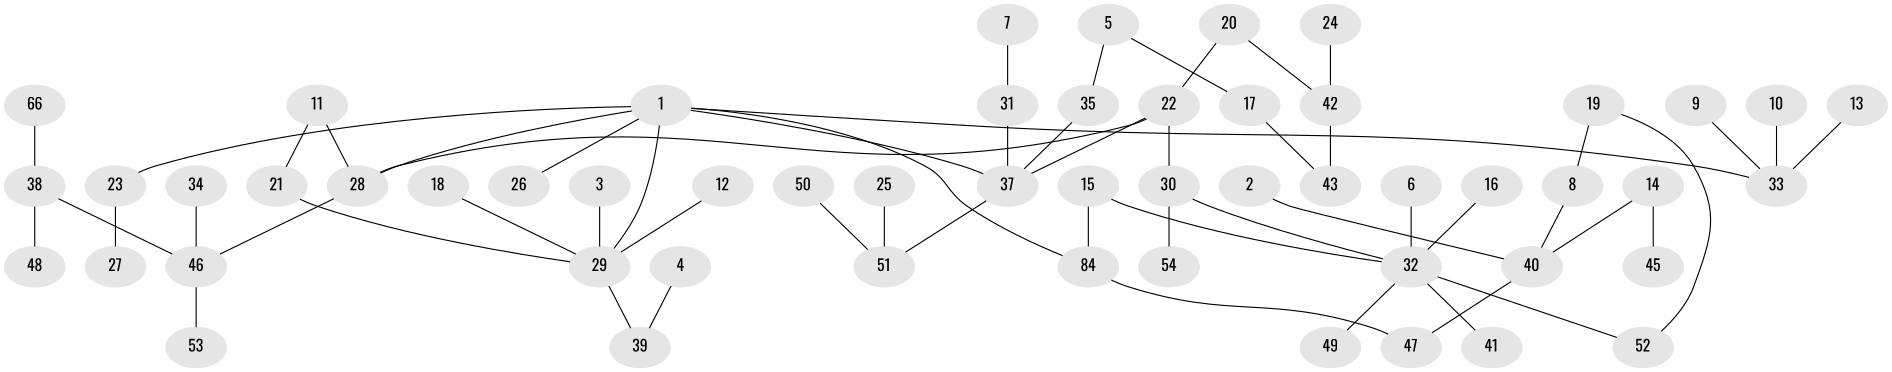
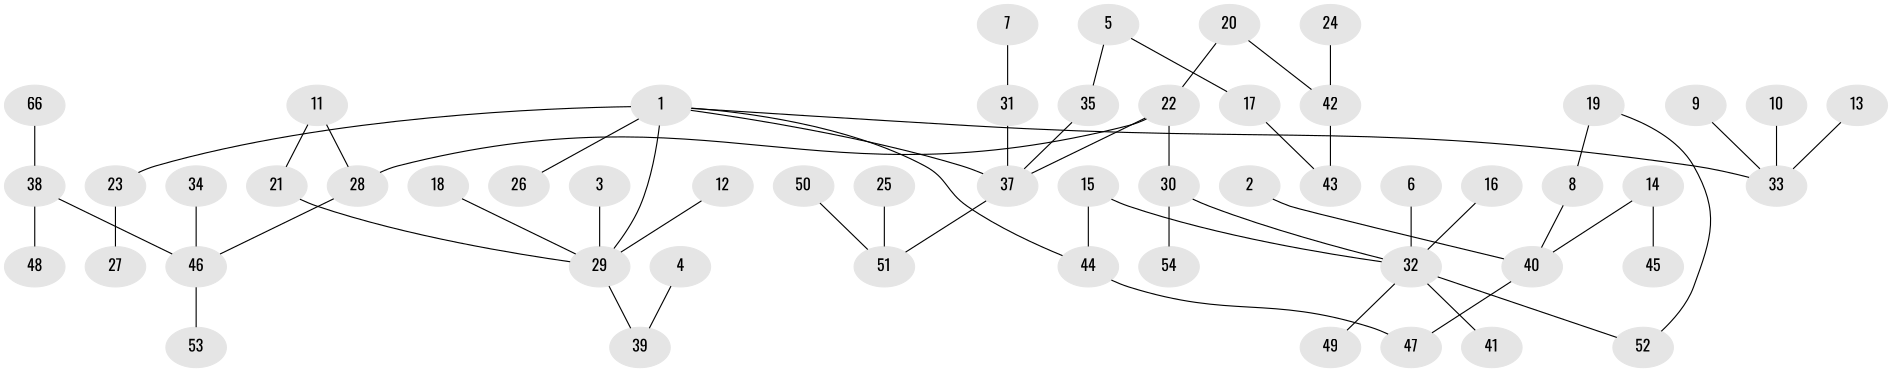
(505, 136) -> none
(1088, 267) -> (1088, 267)
